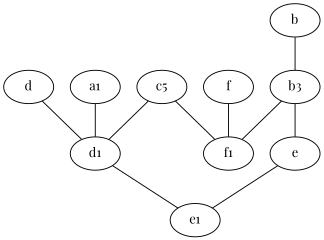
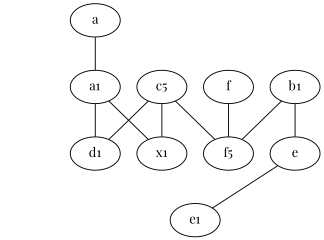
none -> (95, 20)
(295, 20) -> none
(29, 87) -> none
(295, 87) -> (295, 87)
none -> (162, 154)
(228, 154) -> (228, 154)
(145, 187) -> none
